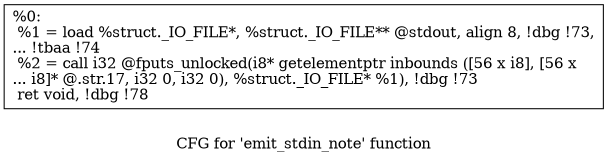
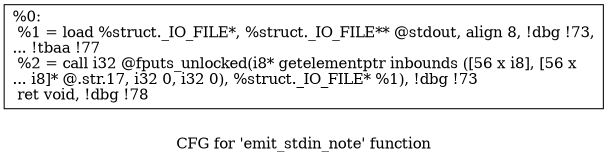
(57, 48) -> (57, 48)
